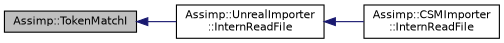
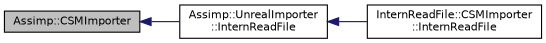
(70, 22) -> (72, 22)
(432, 22) -> (454, 22)
